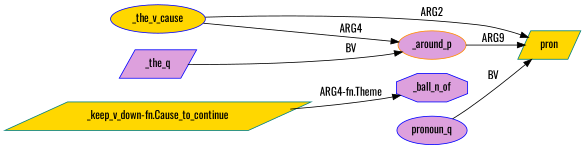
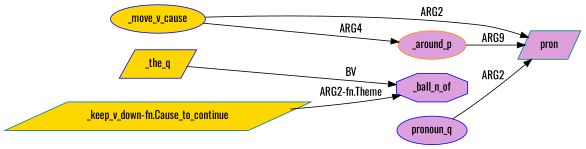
(158, 19) -> (158, 19)
(549, 45) -> (549, 45)
(291, 62) -> (287, 75)
(158, 64) -> (158, 64)
(493, 76) -> (493, 76)
(351, 93) -> (351, 93)
